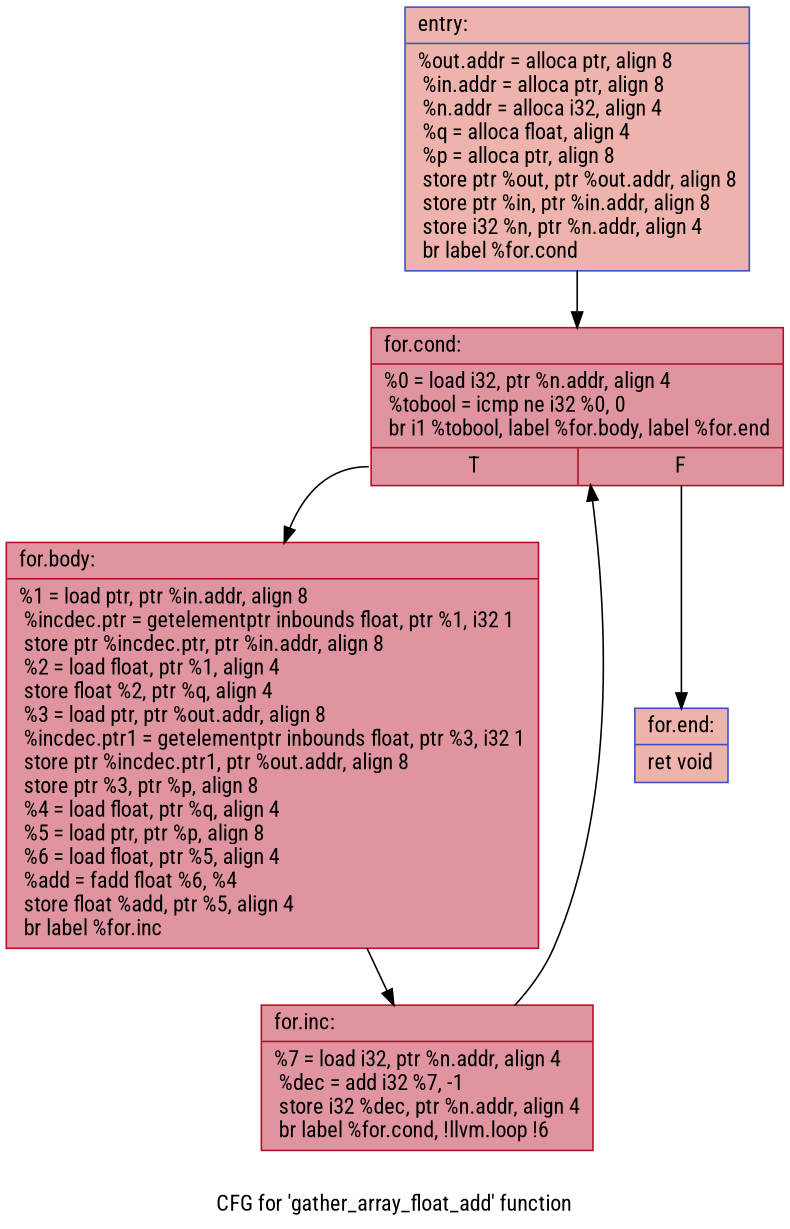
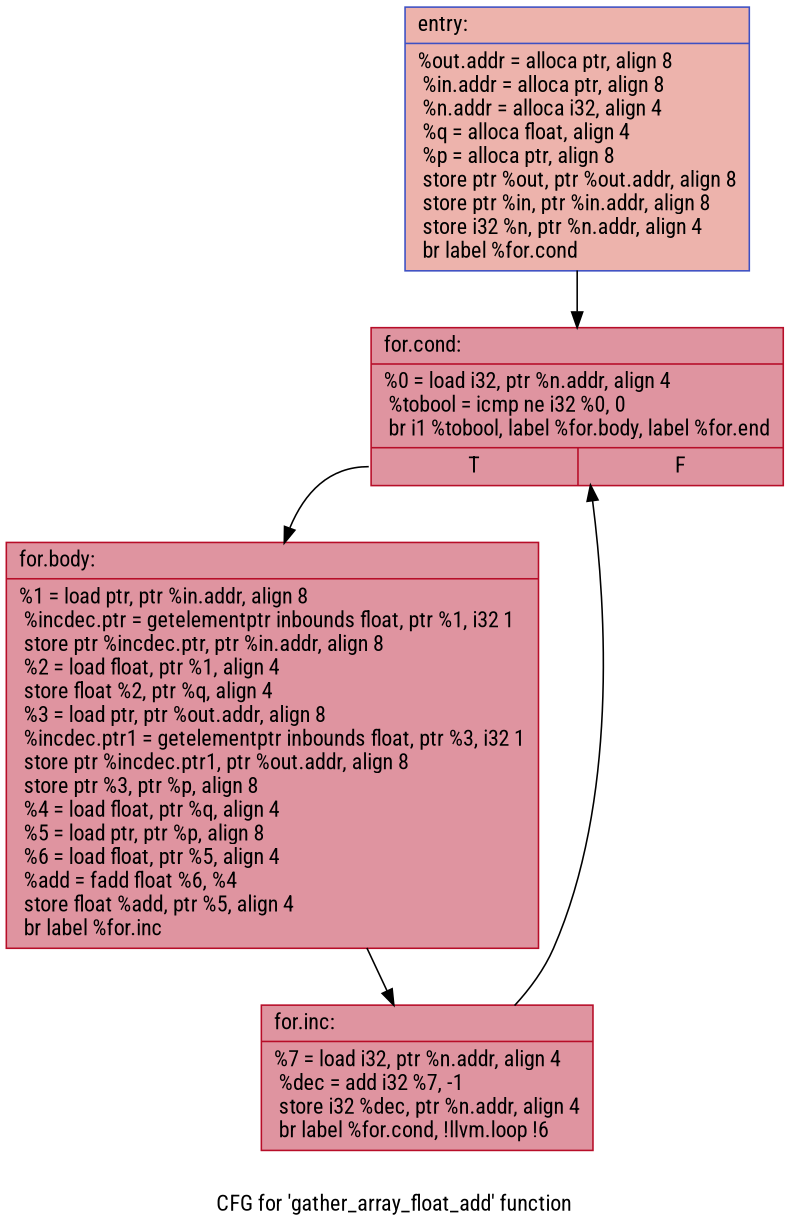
(681, 745) -> none
